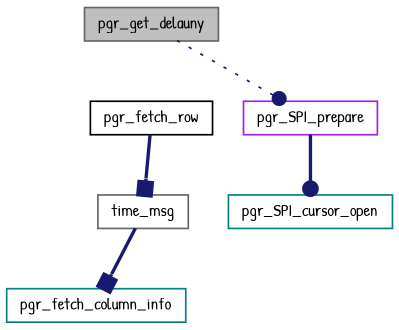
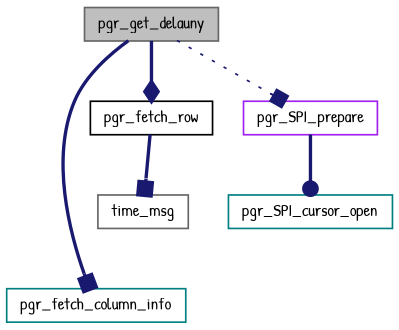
none -> (151, 61)
(225, 68) -> (225, 68)
(124, 251) -> (64, 147)
